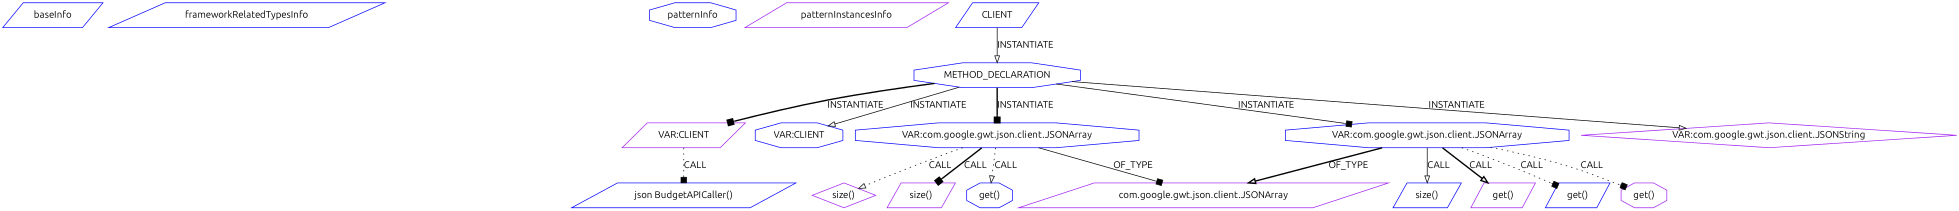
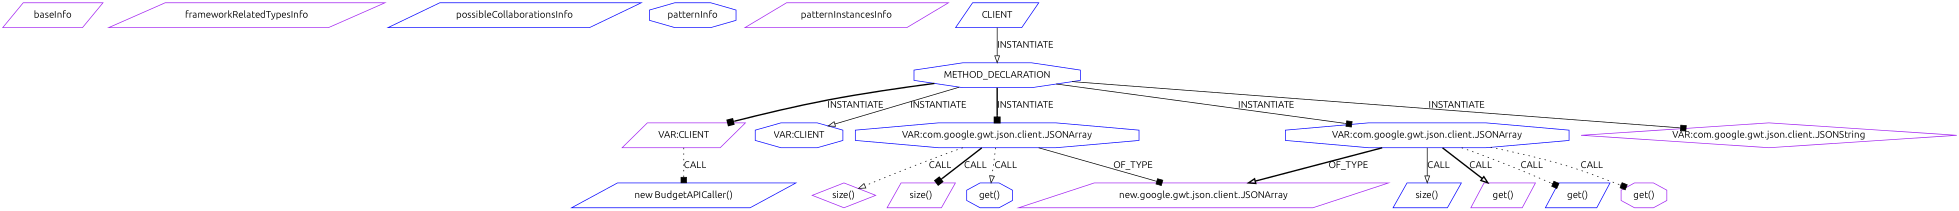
(53, 15) -> (53, 15)
(247, 15) -> (247, 15)
none -> (515, 15)
(1376, 105) -> (1376, 105)
(684, 195) -> (684, 195)
(1204, 195) -> (1204, 195)
